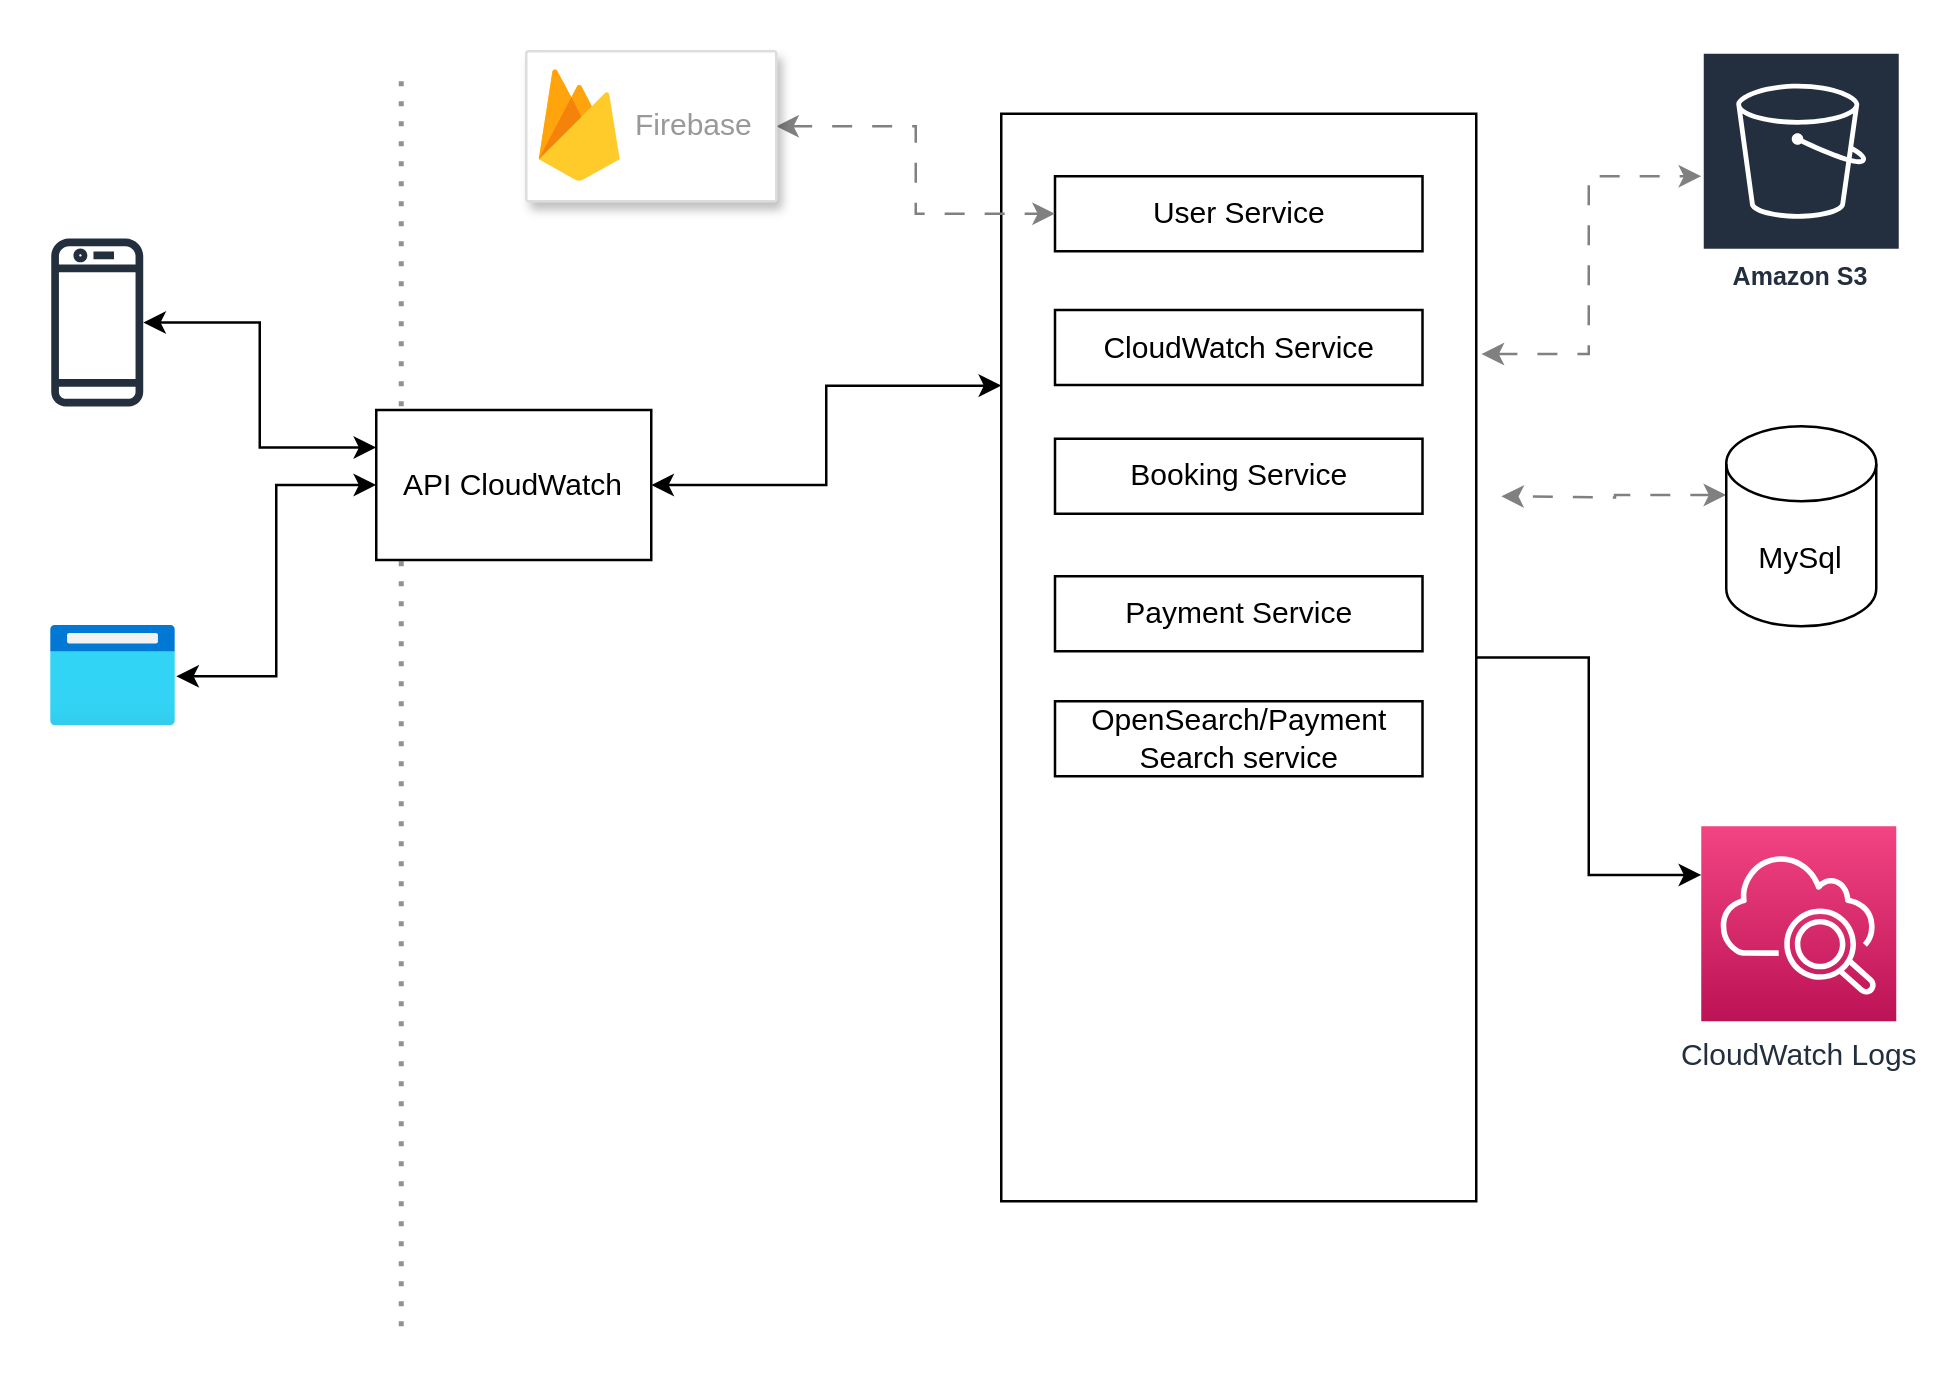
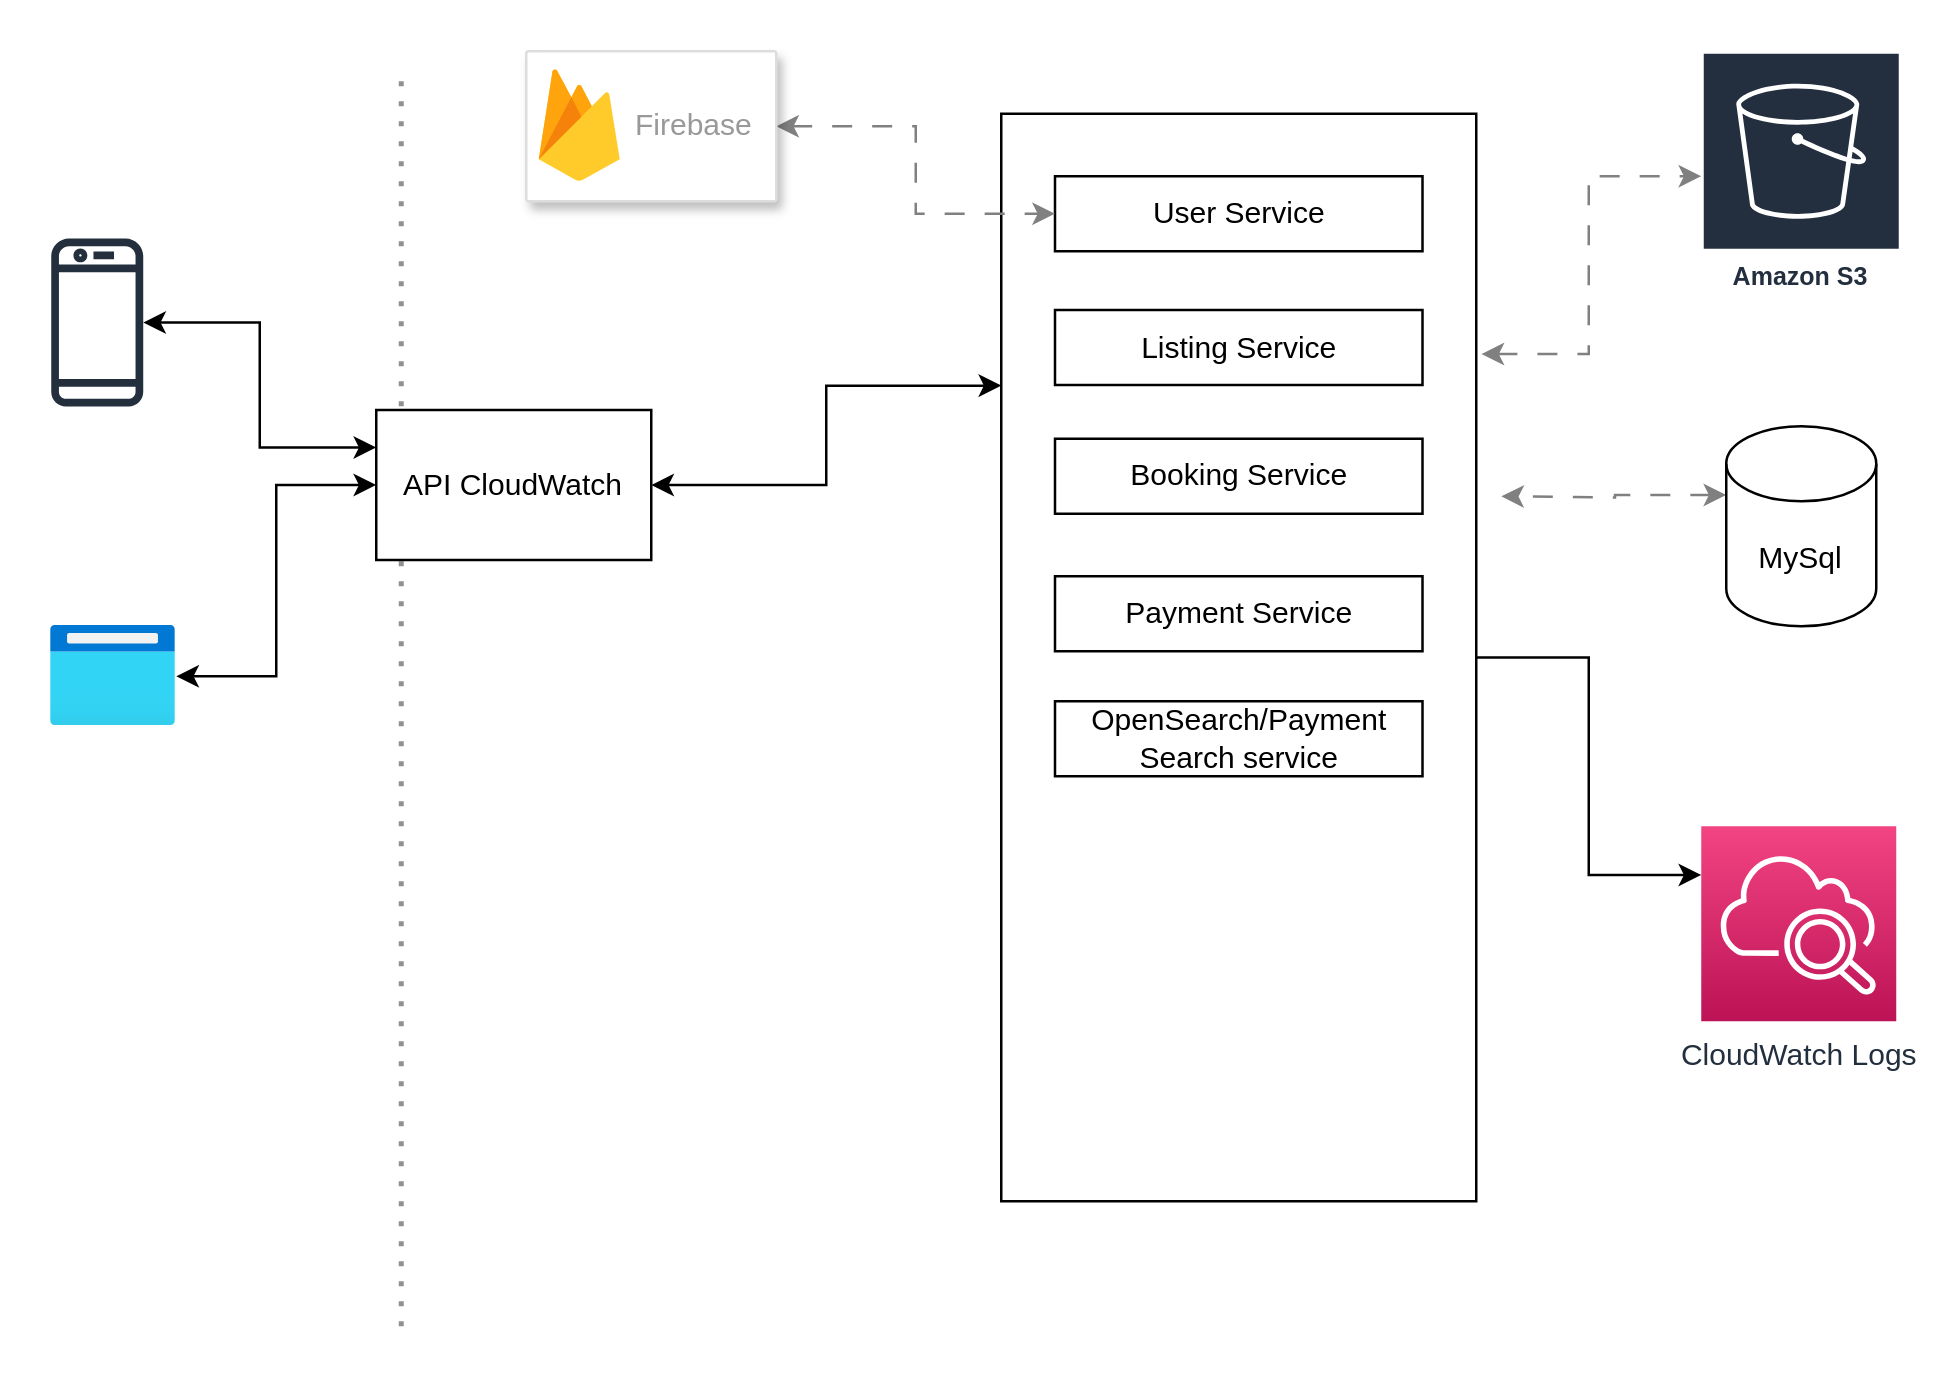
(1240, 349) -> (1240, 349)
